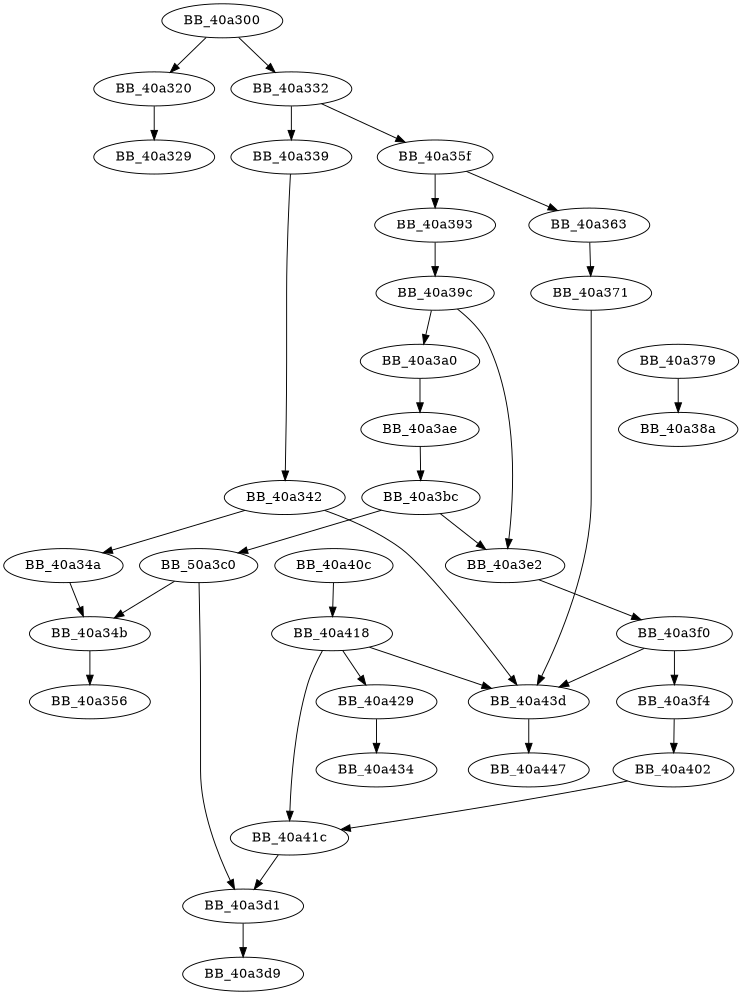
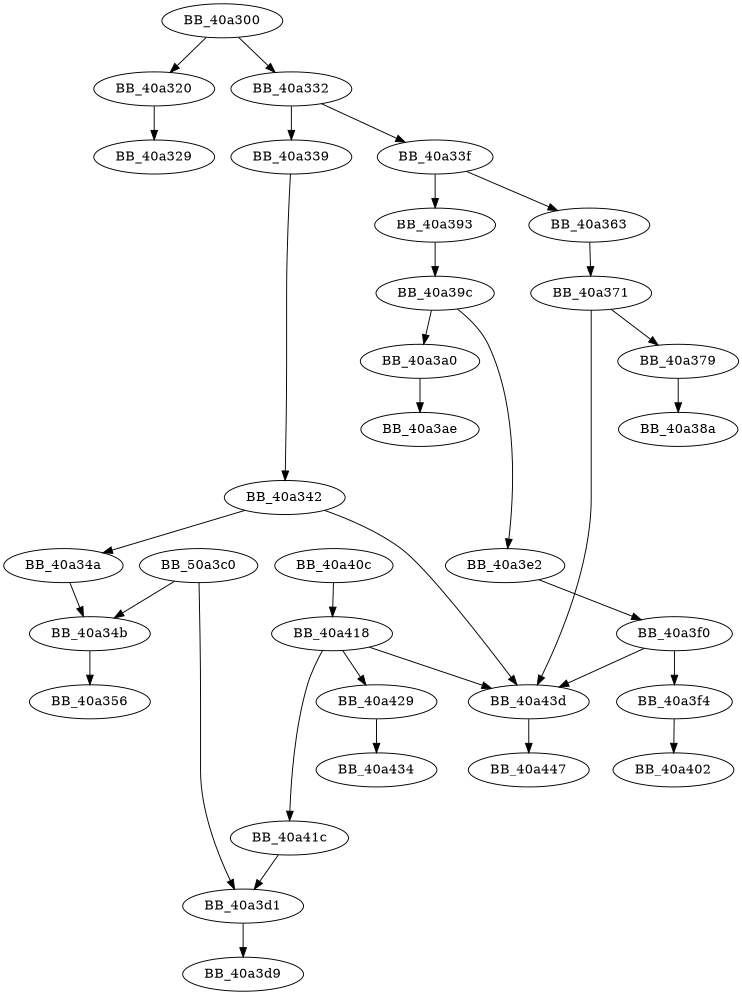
(435, 157) -> (435, 157)
none -> (631, 324)
(421, 498) -> none
(489, 806) -> none
